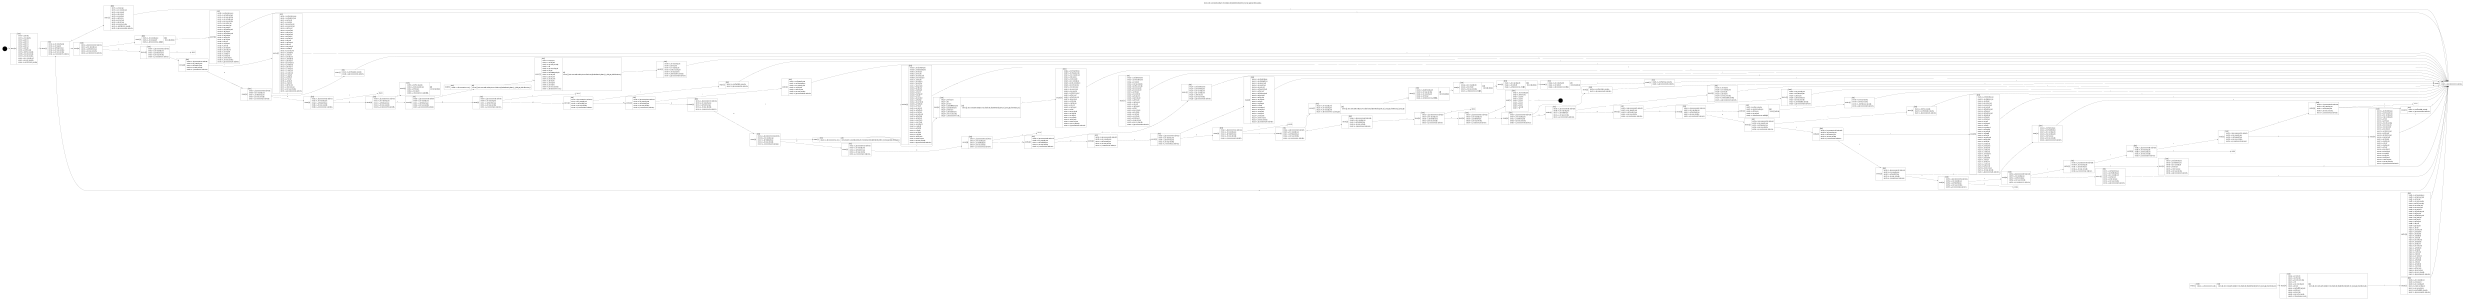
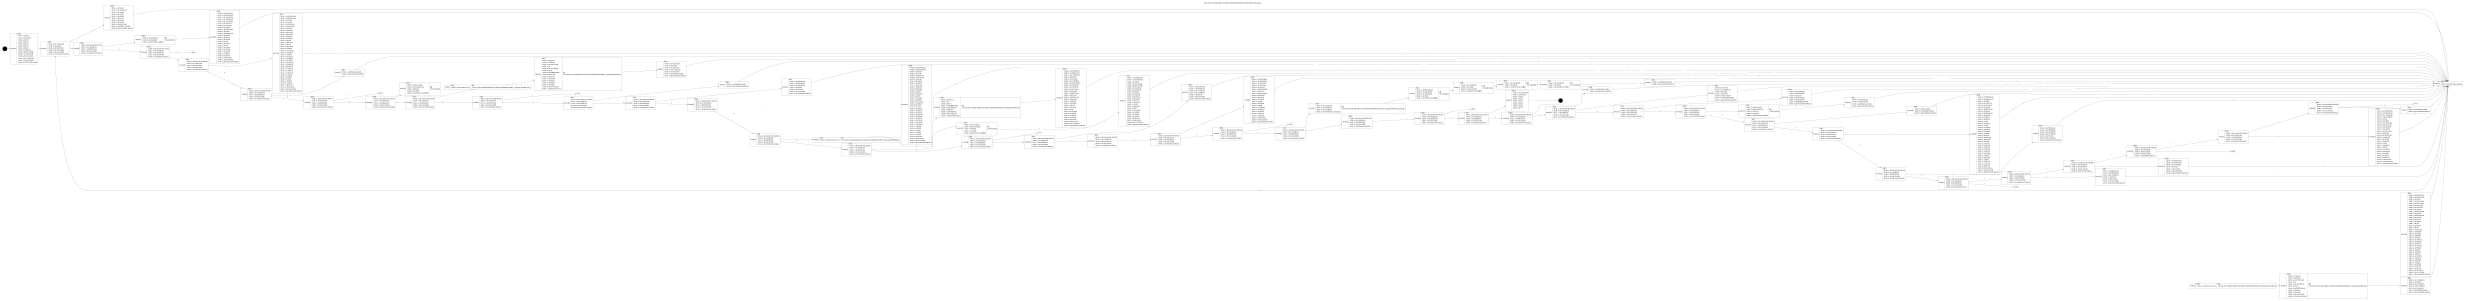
none -> (977, 129)
